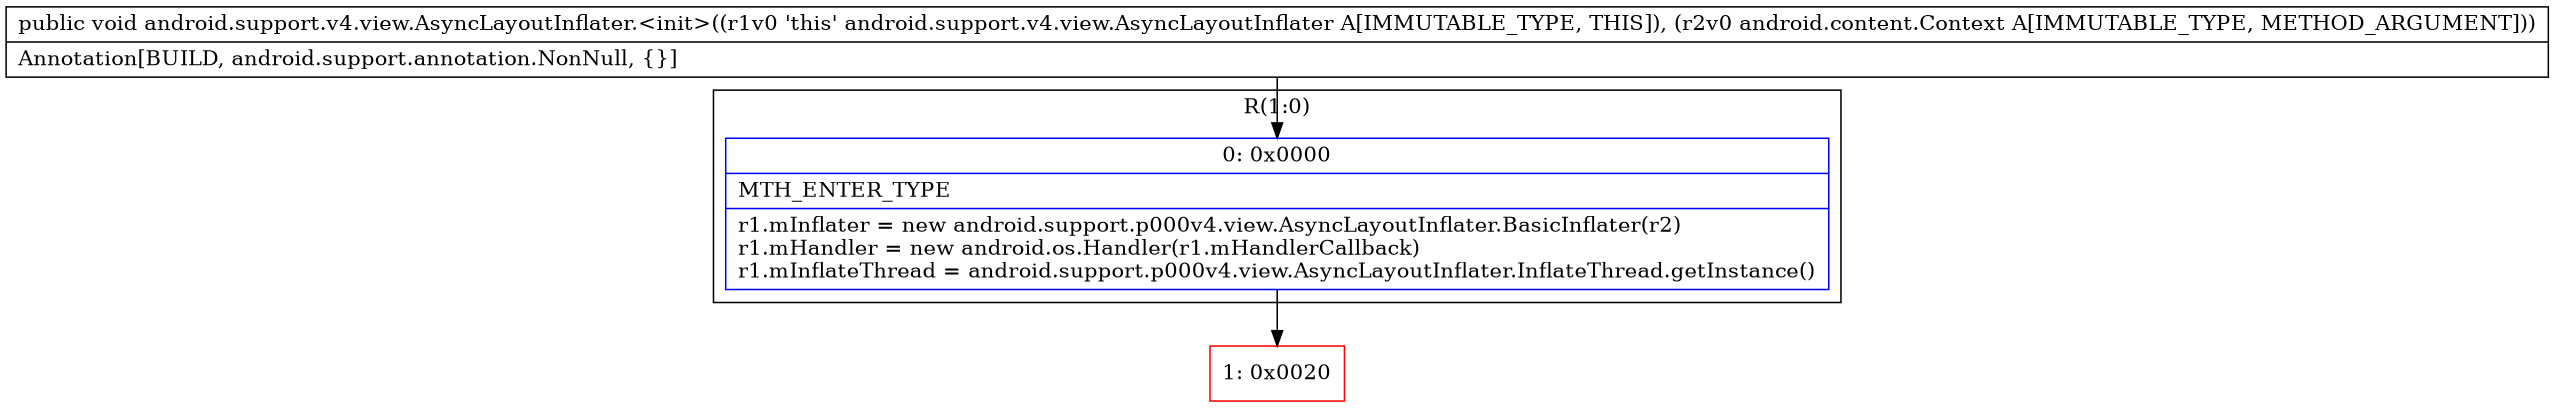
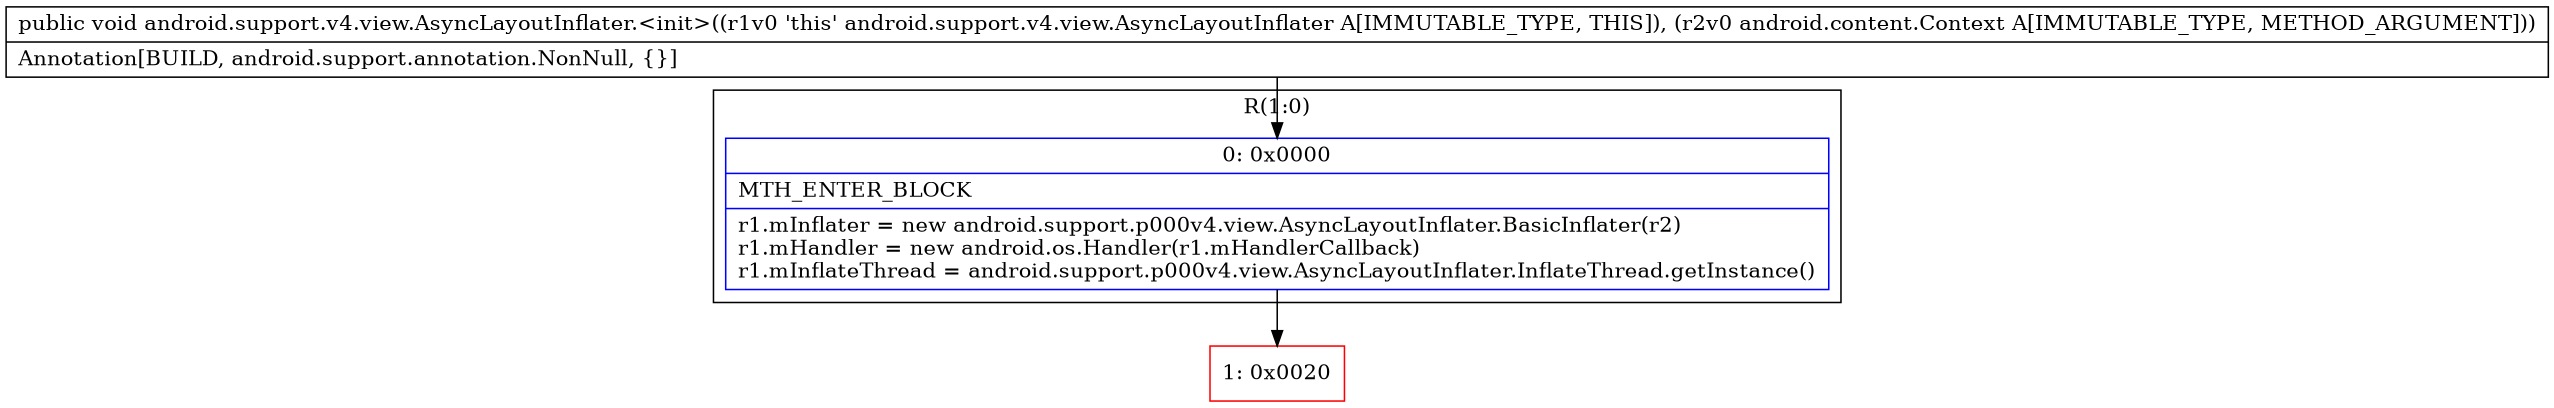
(845, 190) -> (856, 190)
